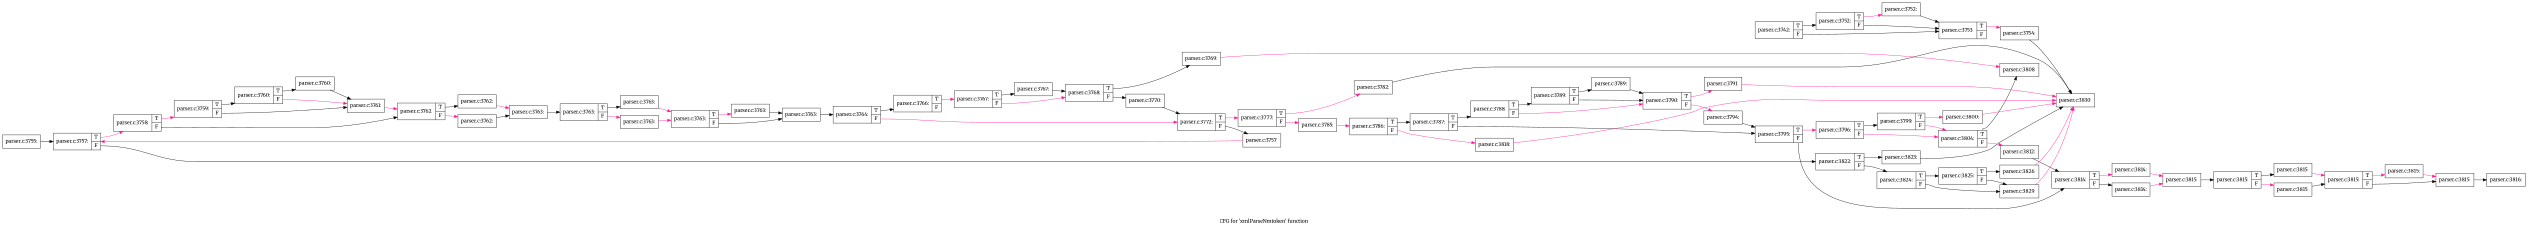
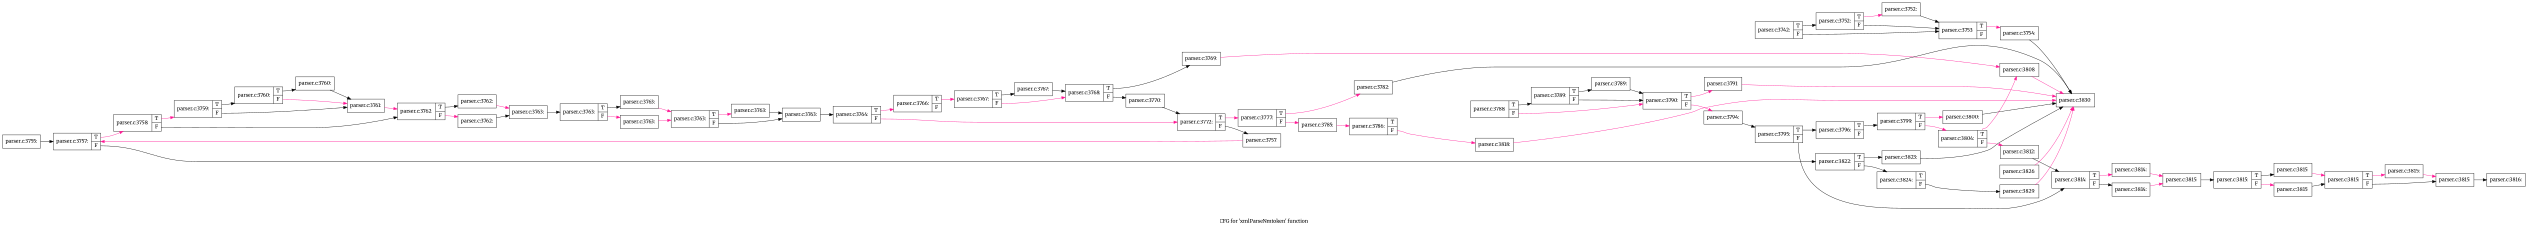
none -> (2046, 84)
(2002, 107) -> (2002, 107)
(2017, 109) -> (2017, 109)
(885, 110) -> (885, 110)
(1434, 122) -> none
(1808, 130) -> (1808, 130)
(1899, 135) -> none
(1963, 176) -> none
